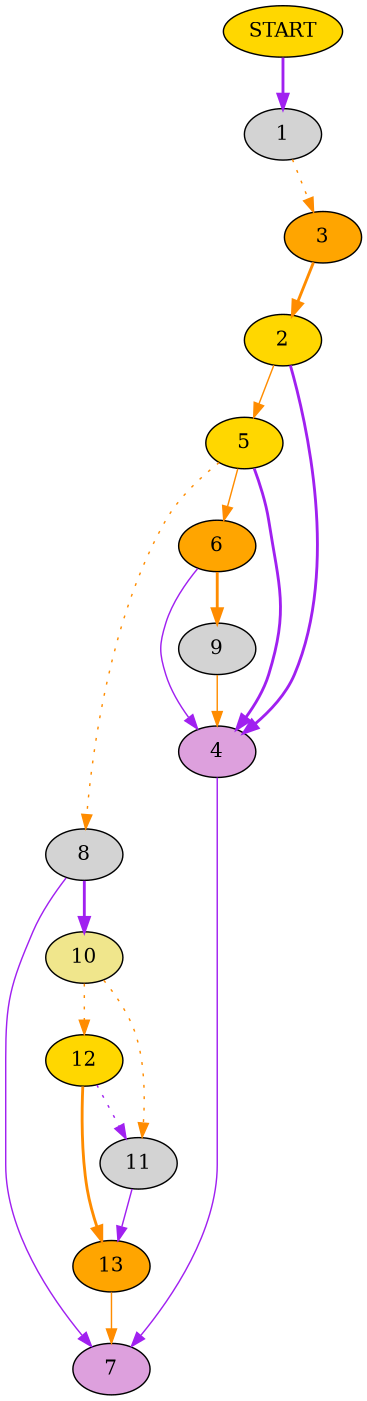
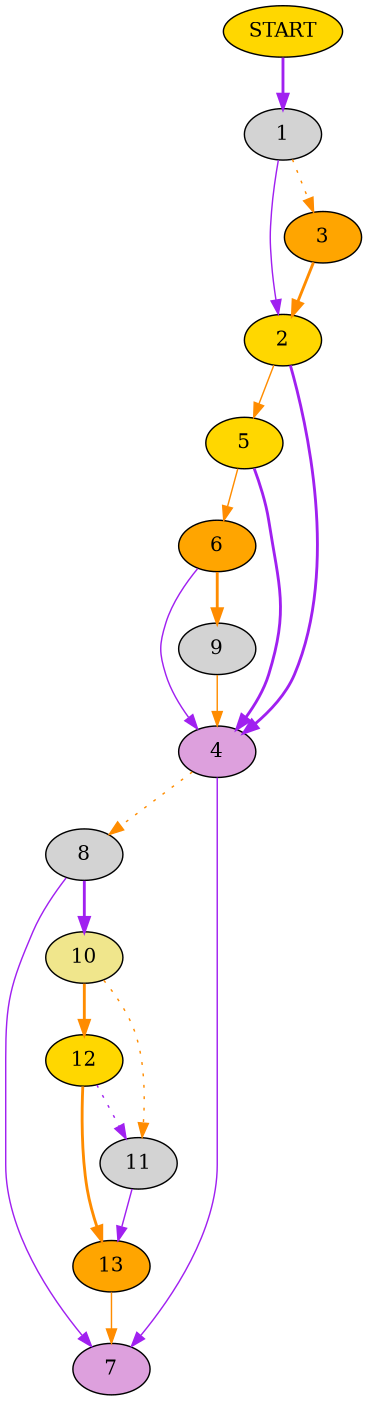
none -> (270, 230)
(122, 625) -> (157, 799)
(84, 1002) -> (84, 1002)
